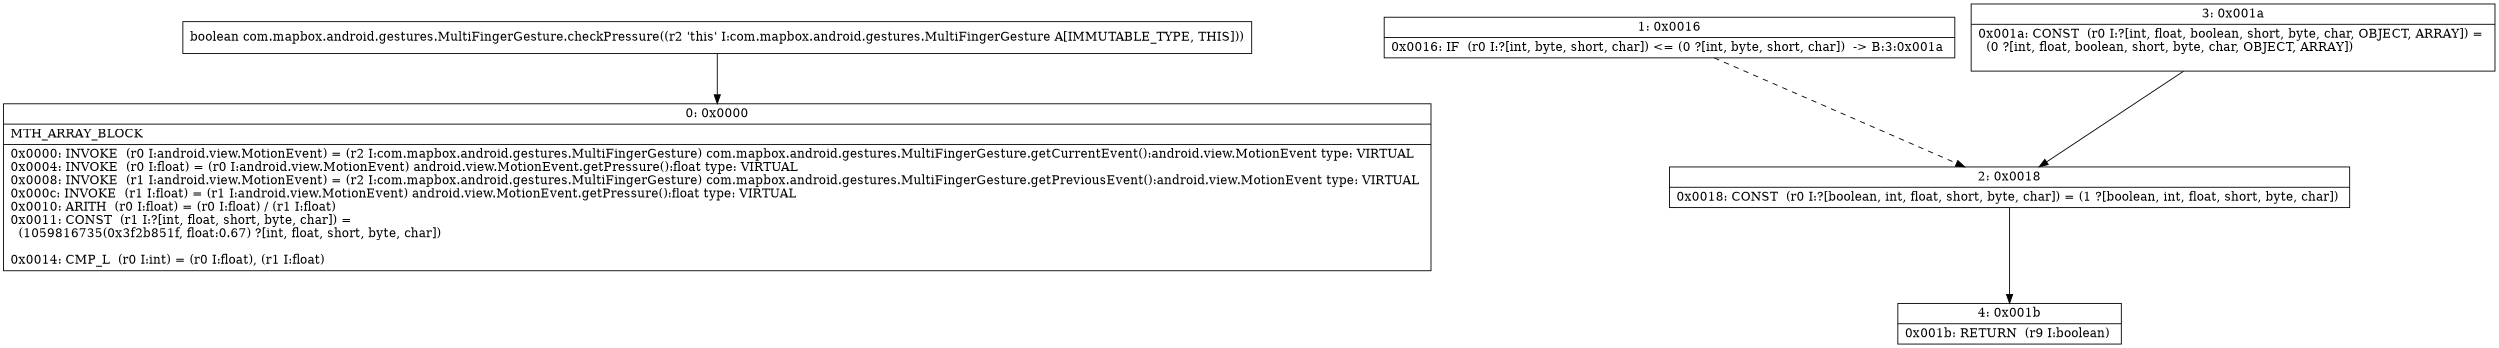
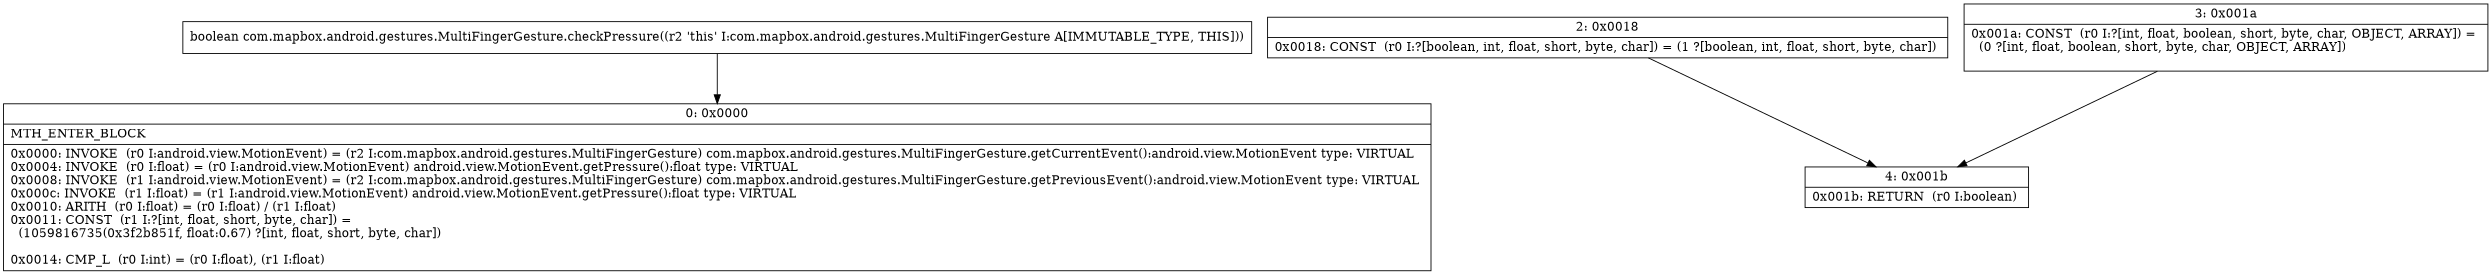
(1670, 38) -> none
(2115, 117) -> (2062, 117)
(77, 134) -> (79, 134)
(2010, 333) -> (1917, 197)
